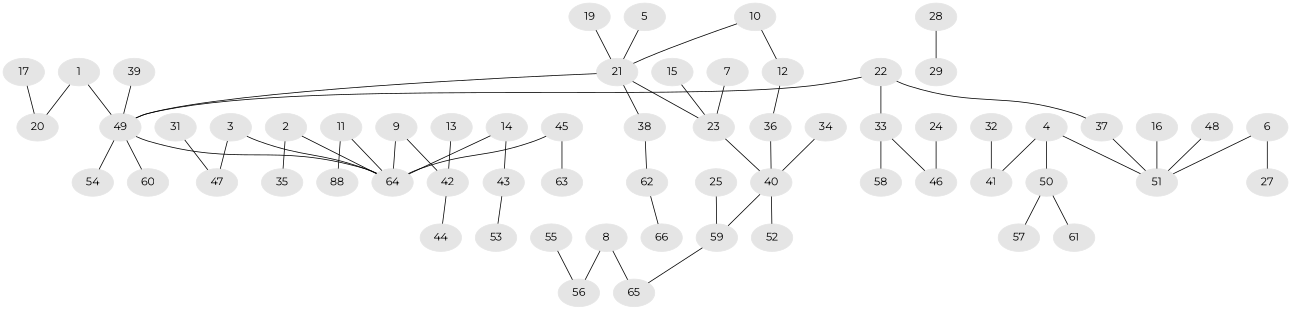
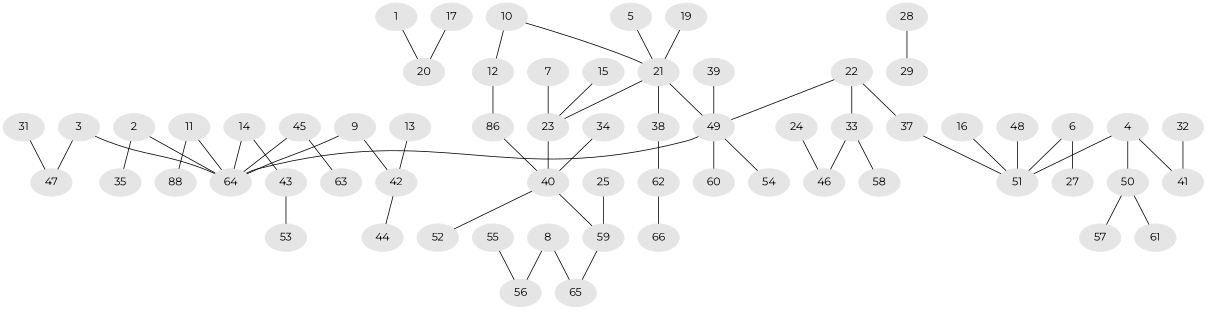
(100, 100) -> none
(770, 127) -> (493, 127)
